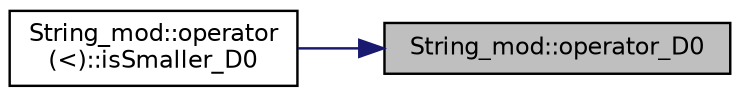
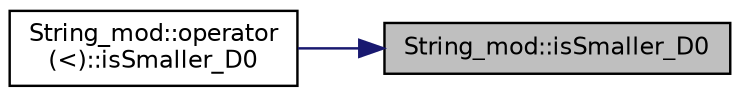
(557, 48) -> (557, 48)
